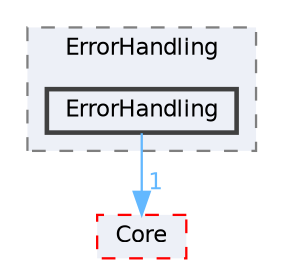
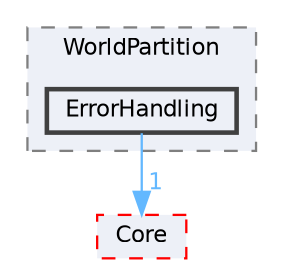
(142, 49) -> (142, 49)
